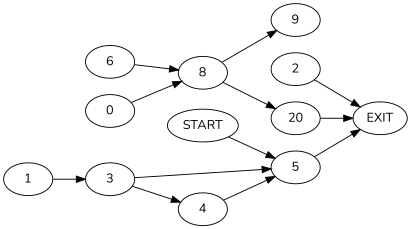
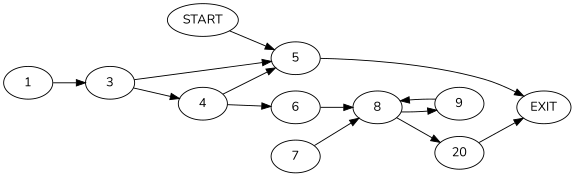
(296, 69) -> none
none -> (423, 99)
none -> (245, 105)
(110, 111) -> (296, 156)
